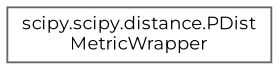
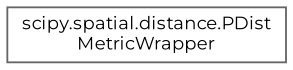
(139, 35) -> (147, 35)
